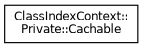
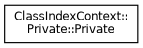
(71, 24) -> (71, 24)
